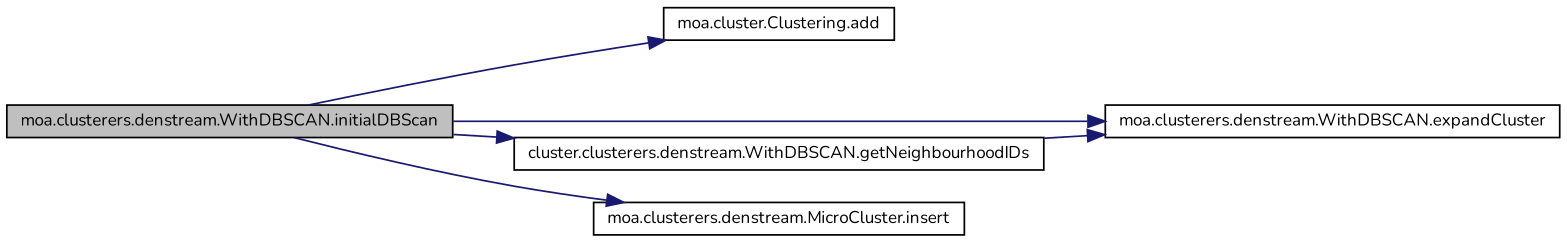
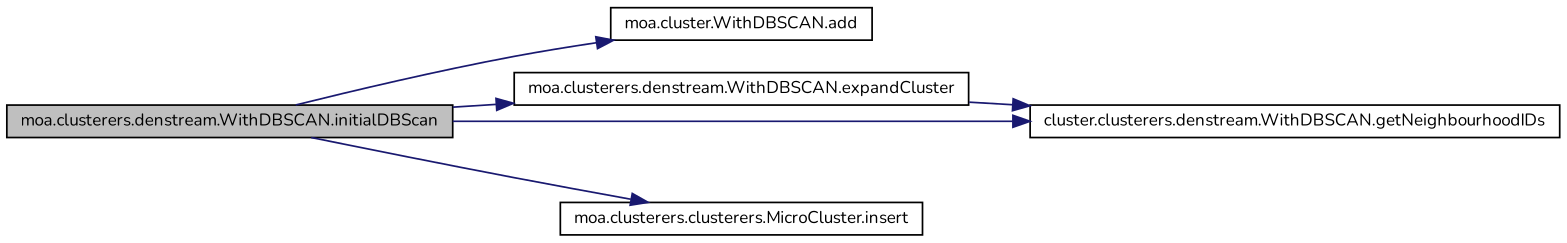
(779, 24) -> (741, 24)
(1066, 137) -> (991, 103)
(779, 219) -> (741, 219)
